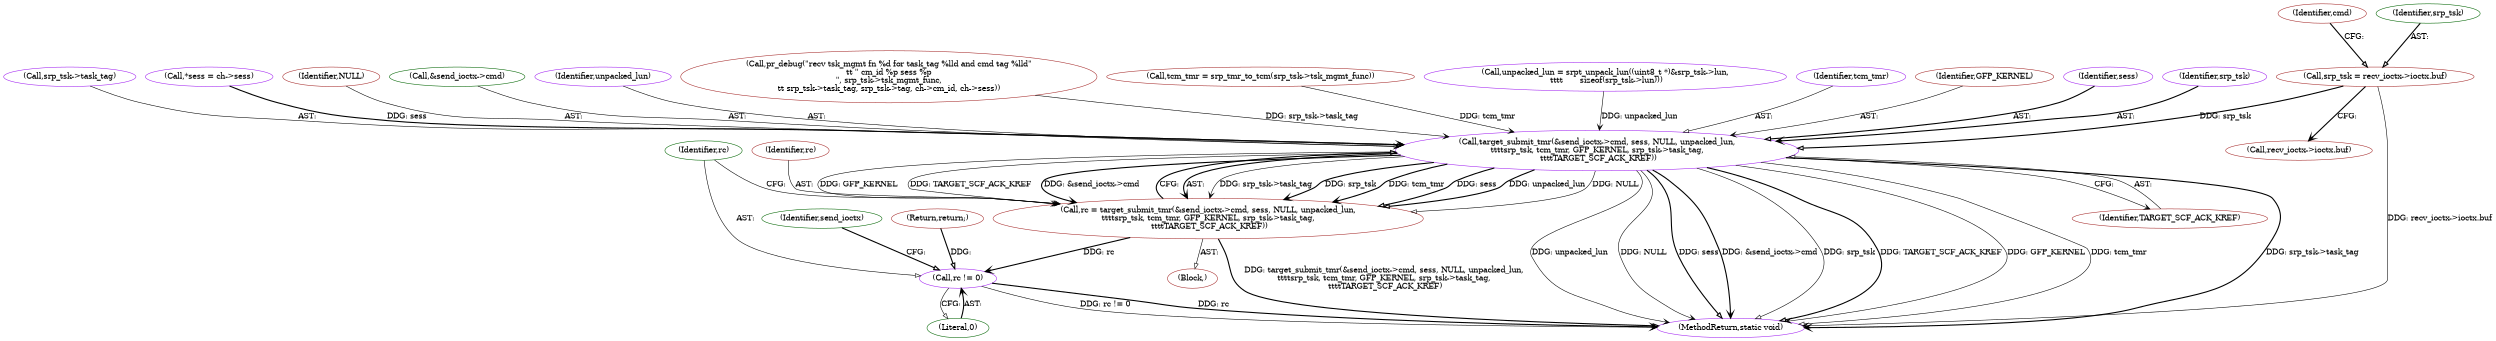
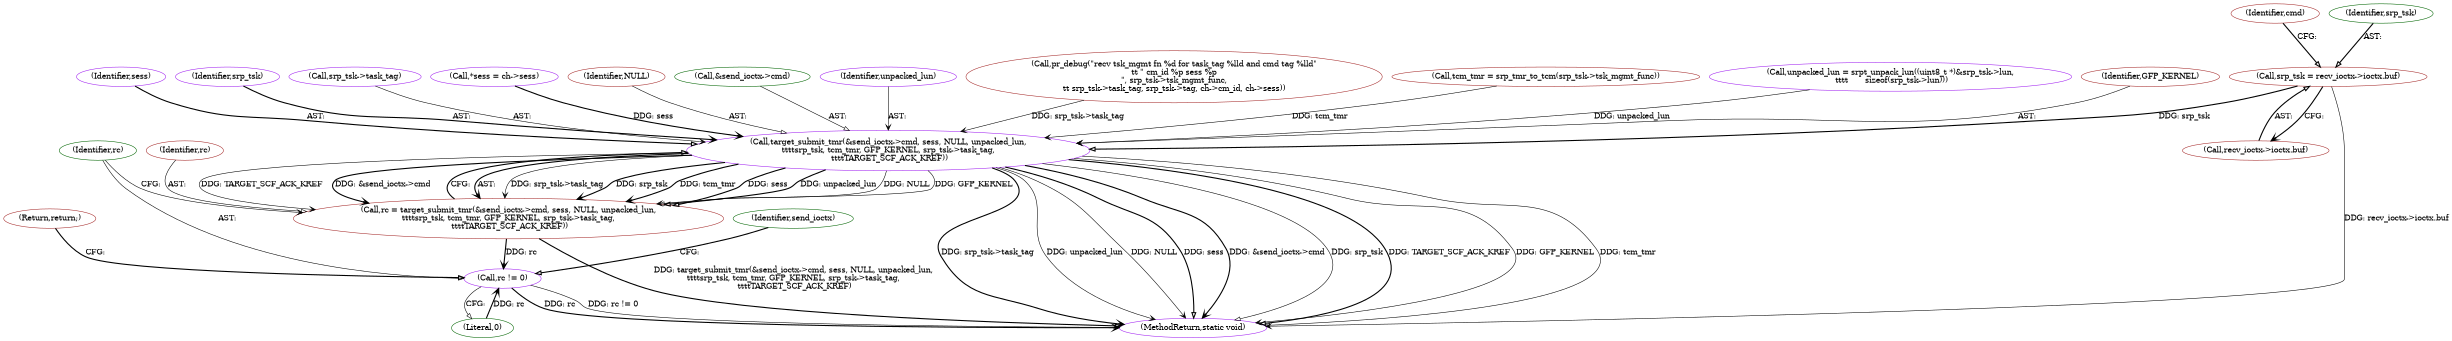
(1851, 77) -> none
none -> (2277, 110)
(2170, 219) -> none
(962, 253) -> (97, 253)
(1193, 279) -> none
(974, 304) -> (509, 304)
